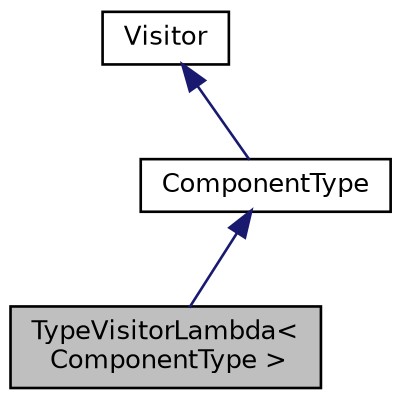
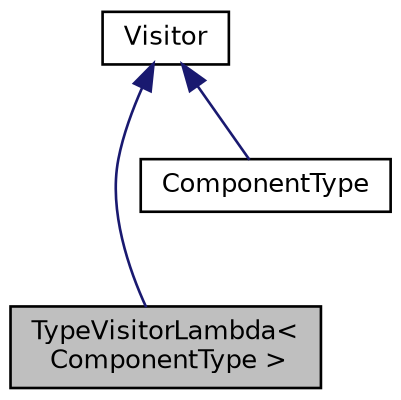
(213, 270) -> (116, 198)
